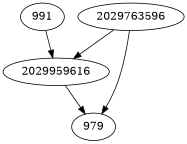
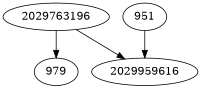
(42, 17) -> (145, 17)
(131, 17) -> (56, 17)
(73, 97) -> none
